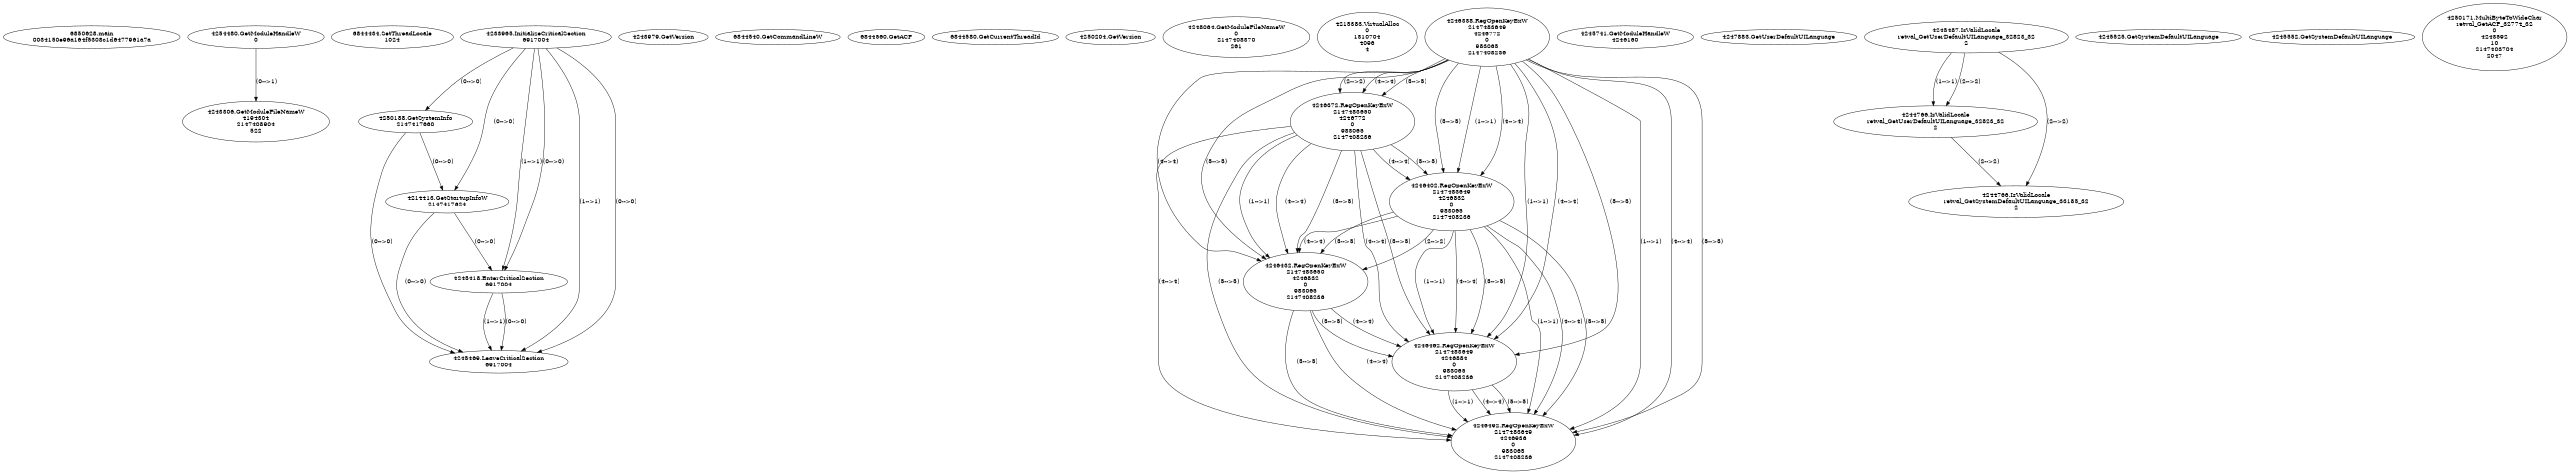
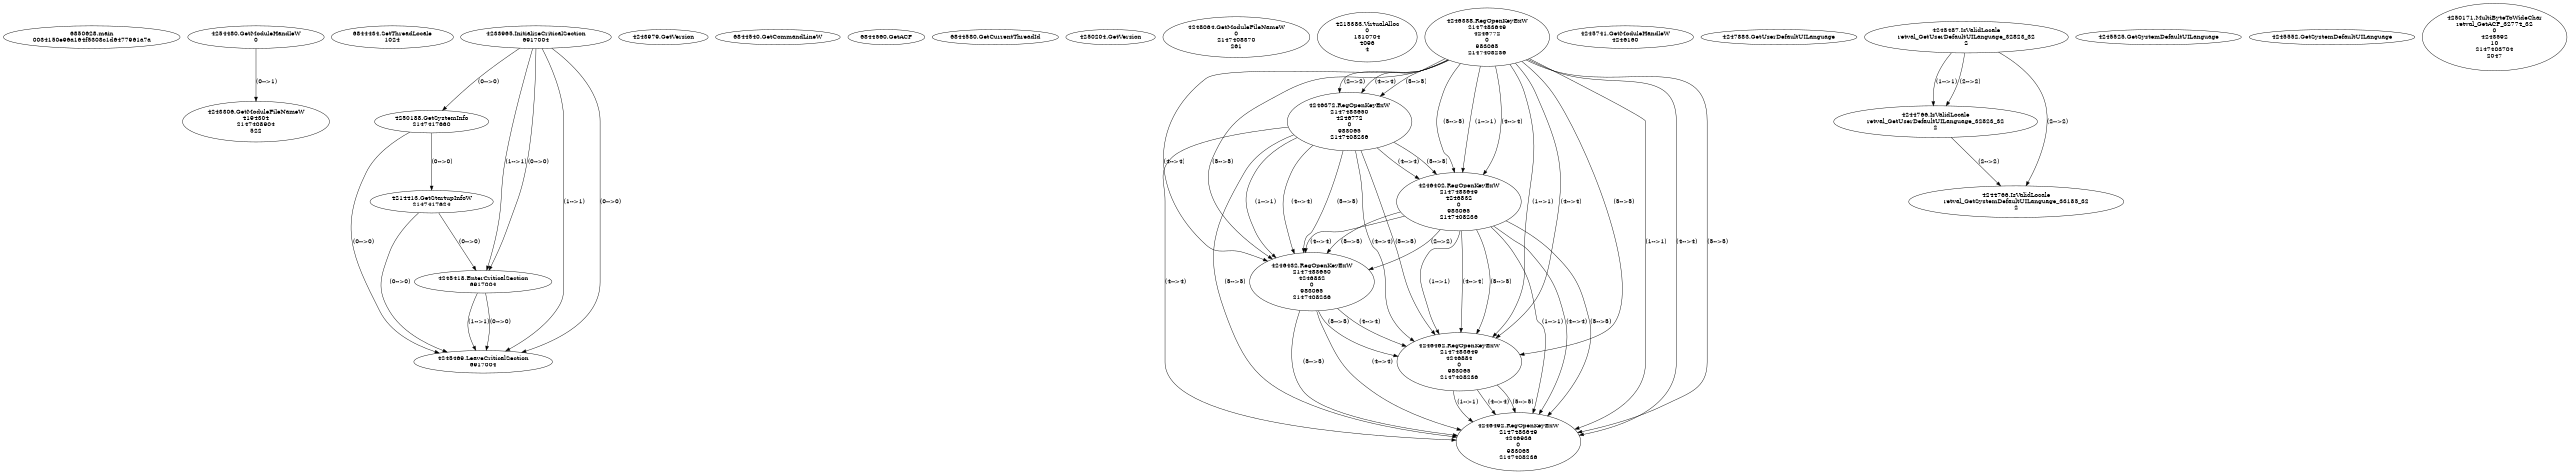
(486, 115) -> none
